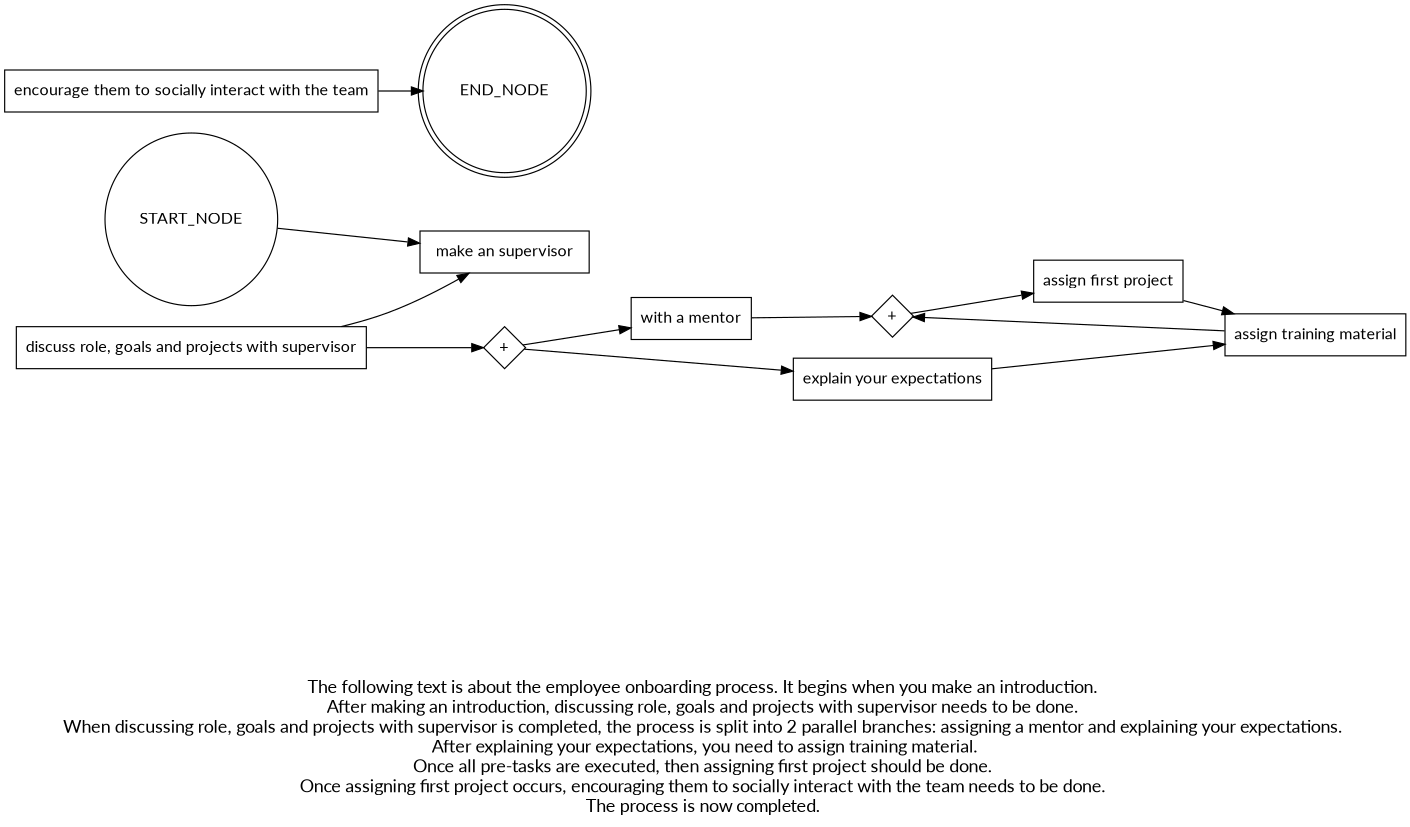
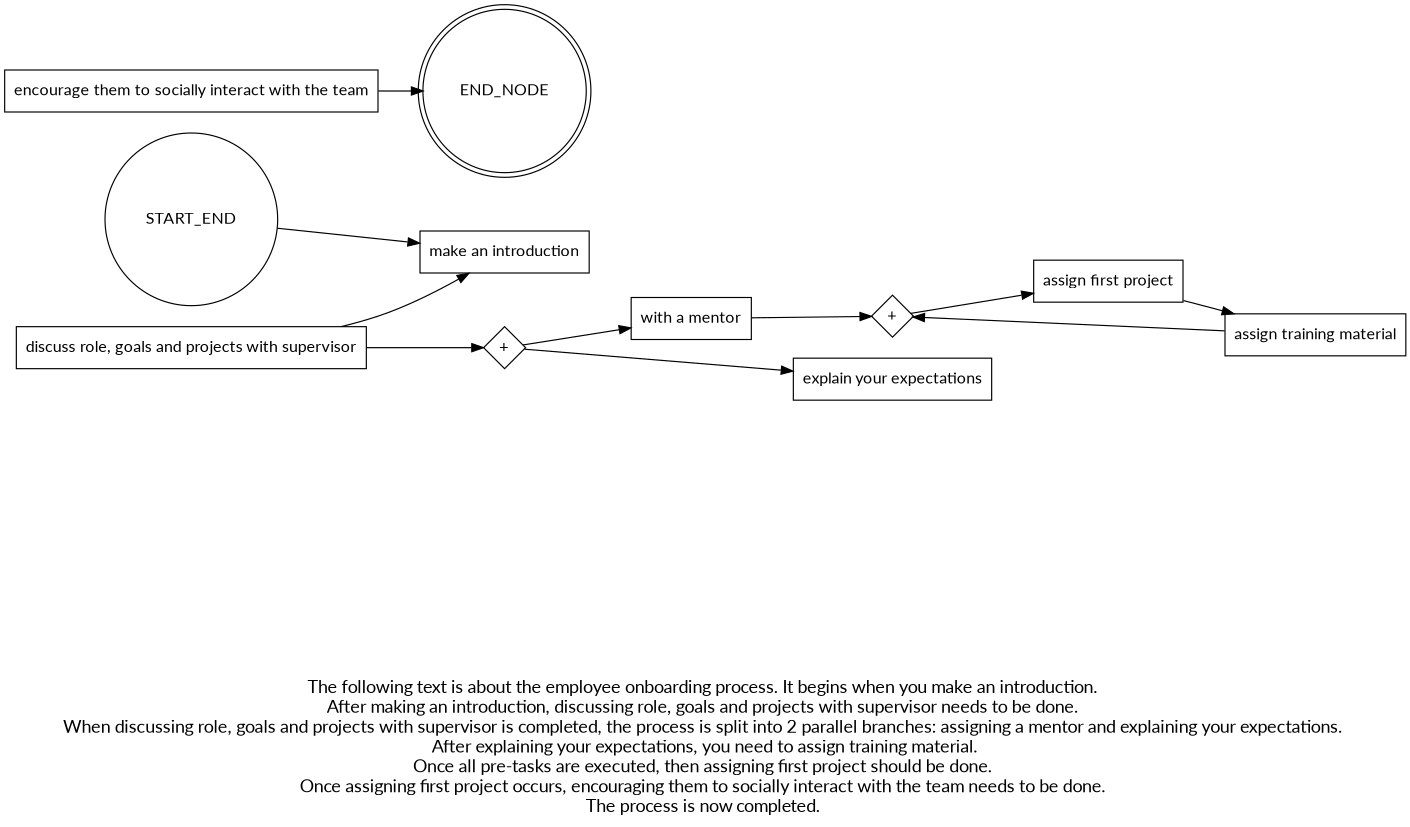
(191, 219) -> (191, 219)
(505, 252) -> (505, 252)
(1102, 357) -> none
